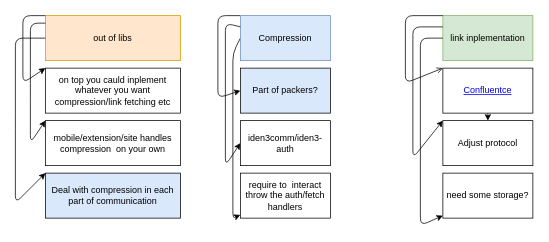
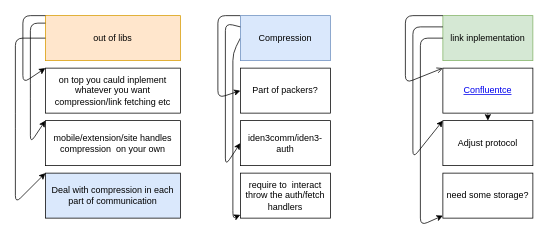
(285, 90) -> (285, 90)
